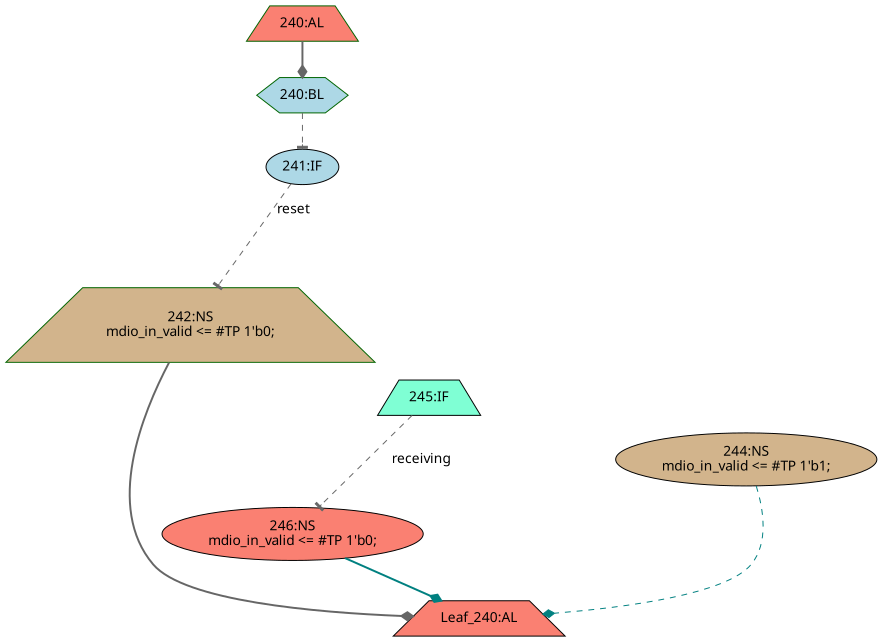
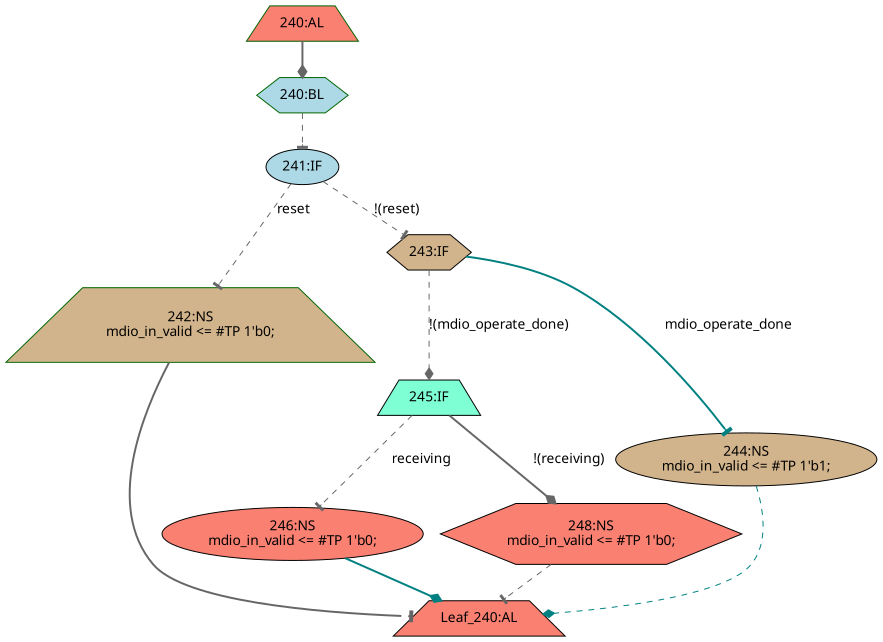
none -> (429, 252)
none -> (591, 534)
(170, 578) -> (170, 578)
